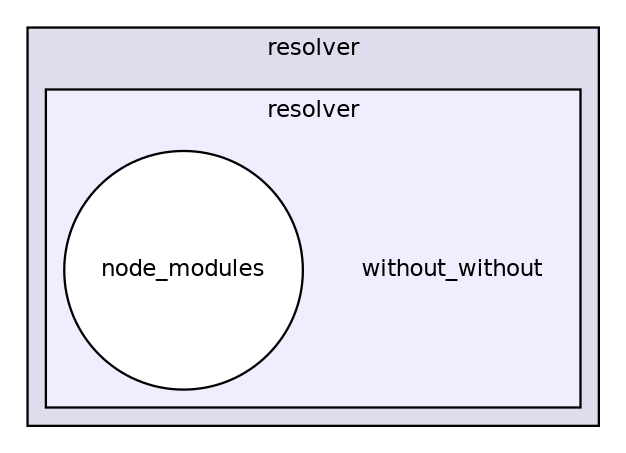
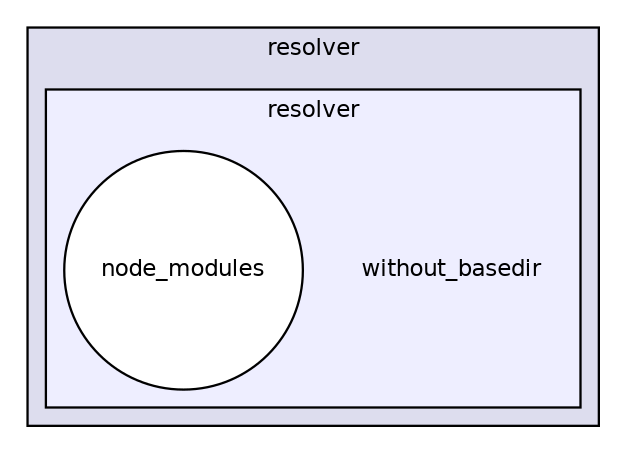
(452, 270) -> (452, 270)
